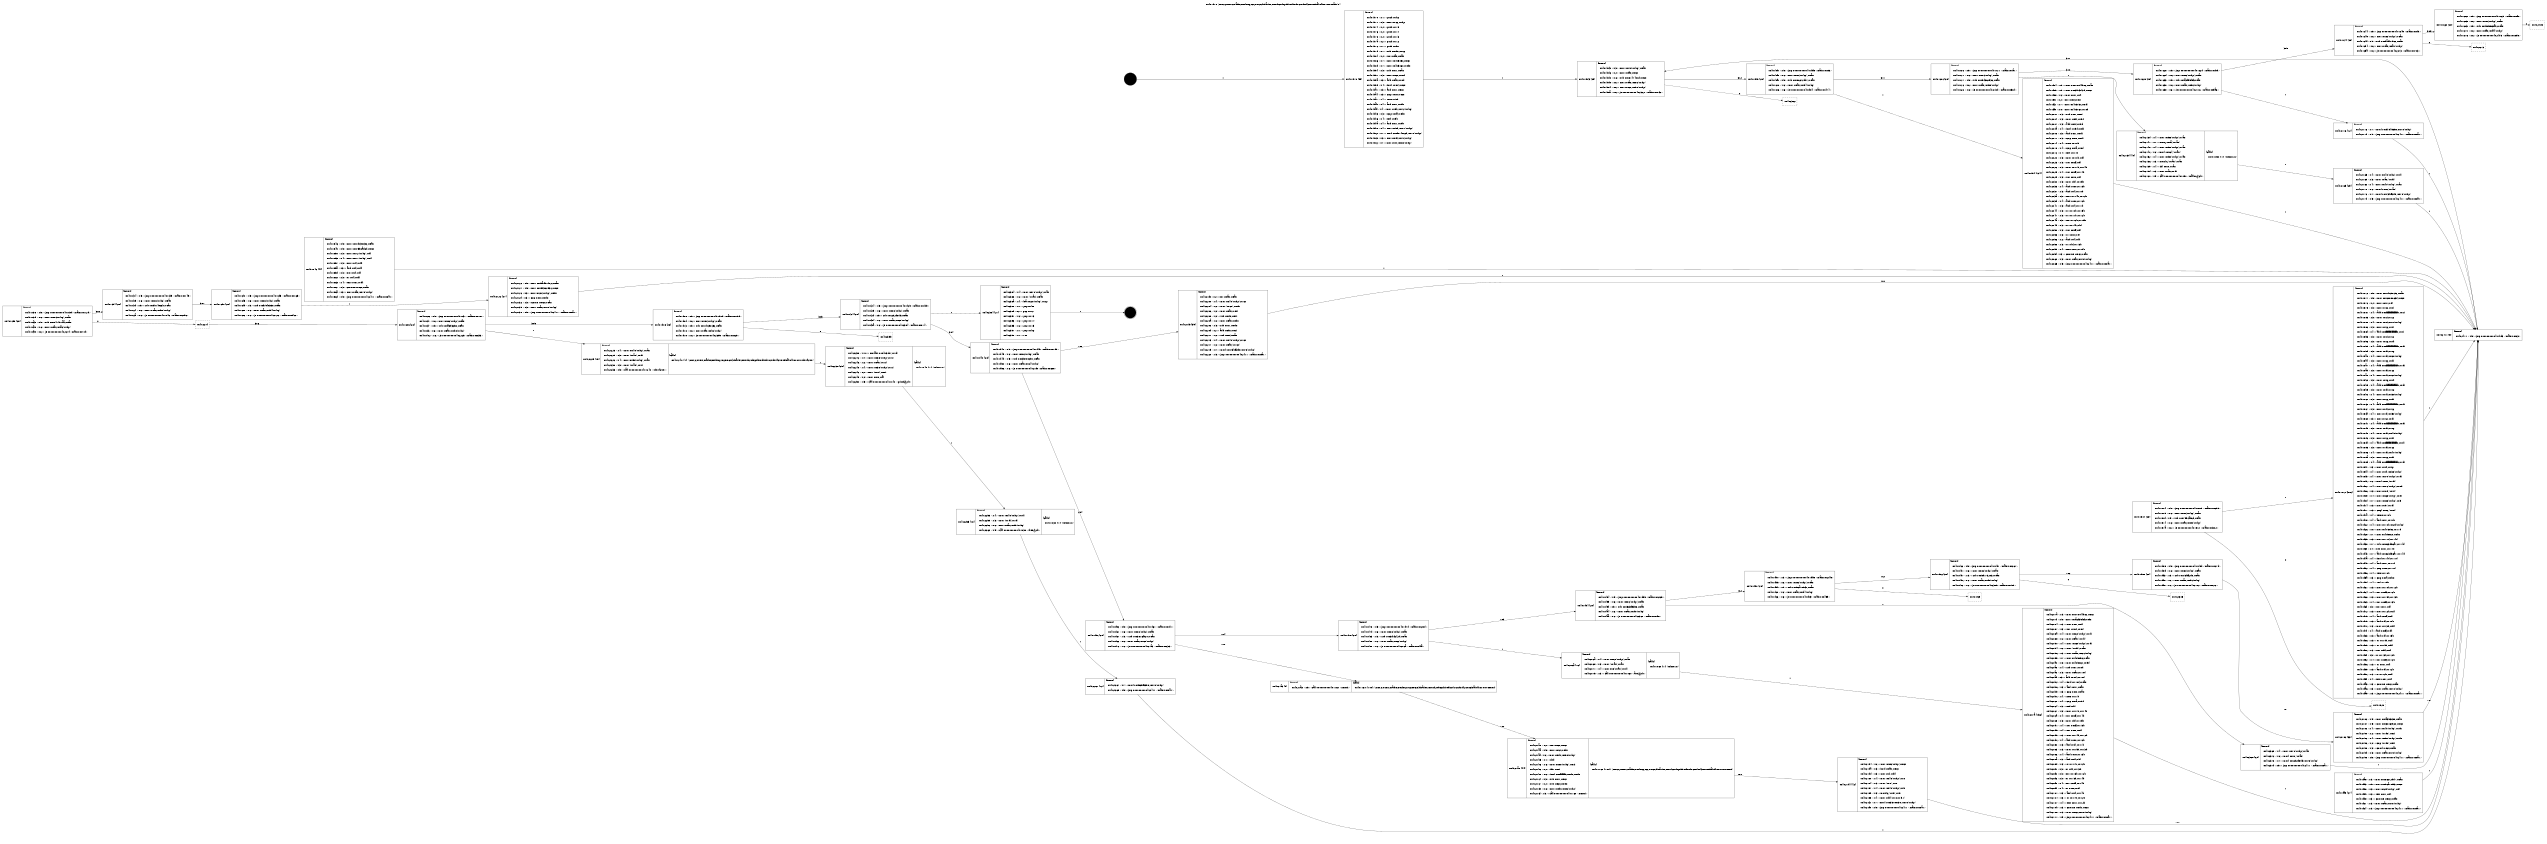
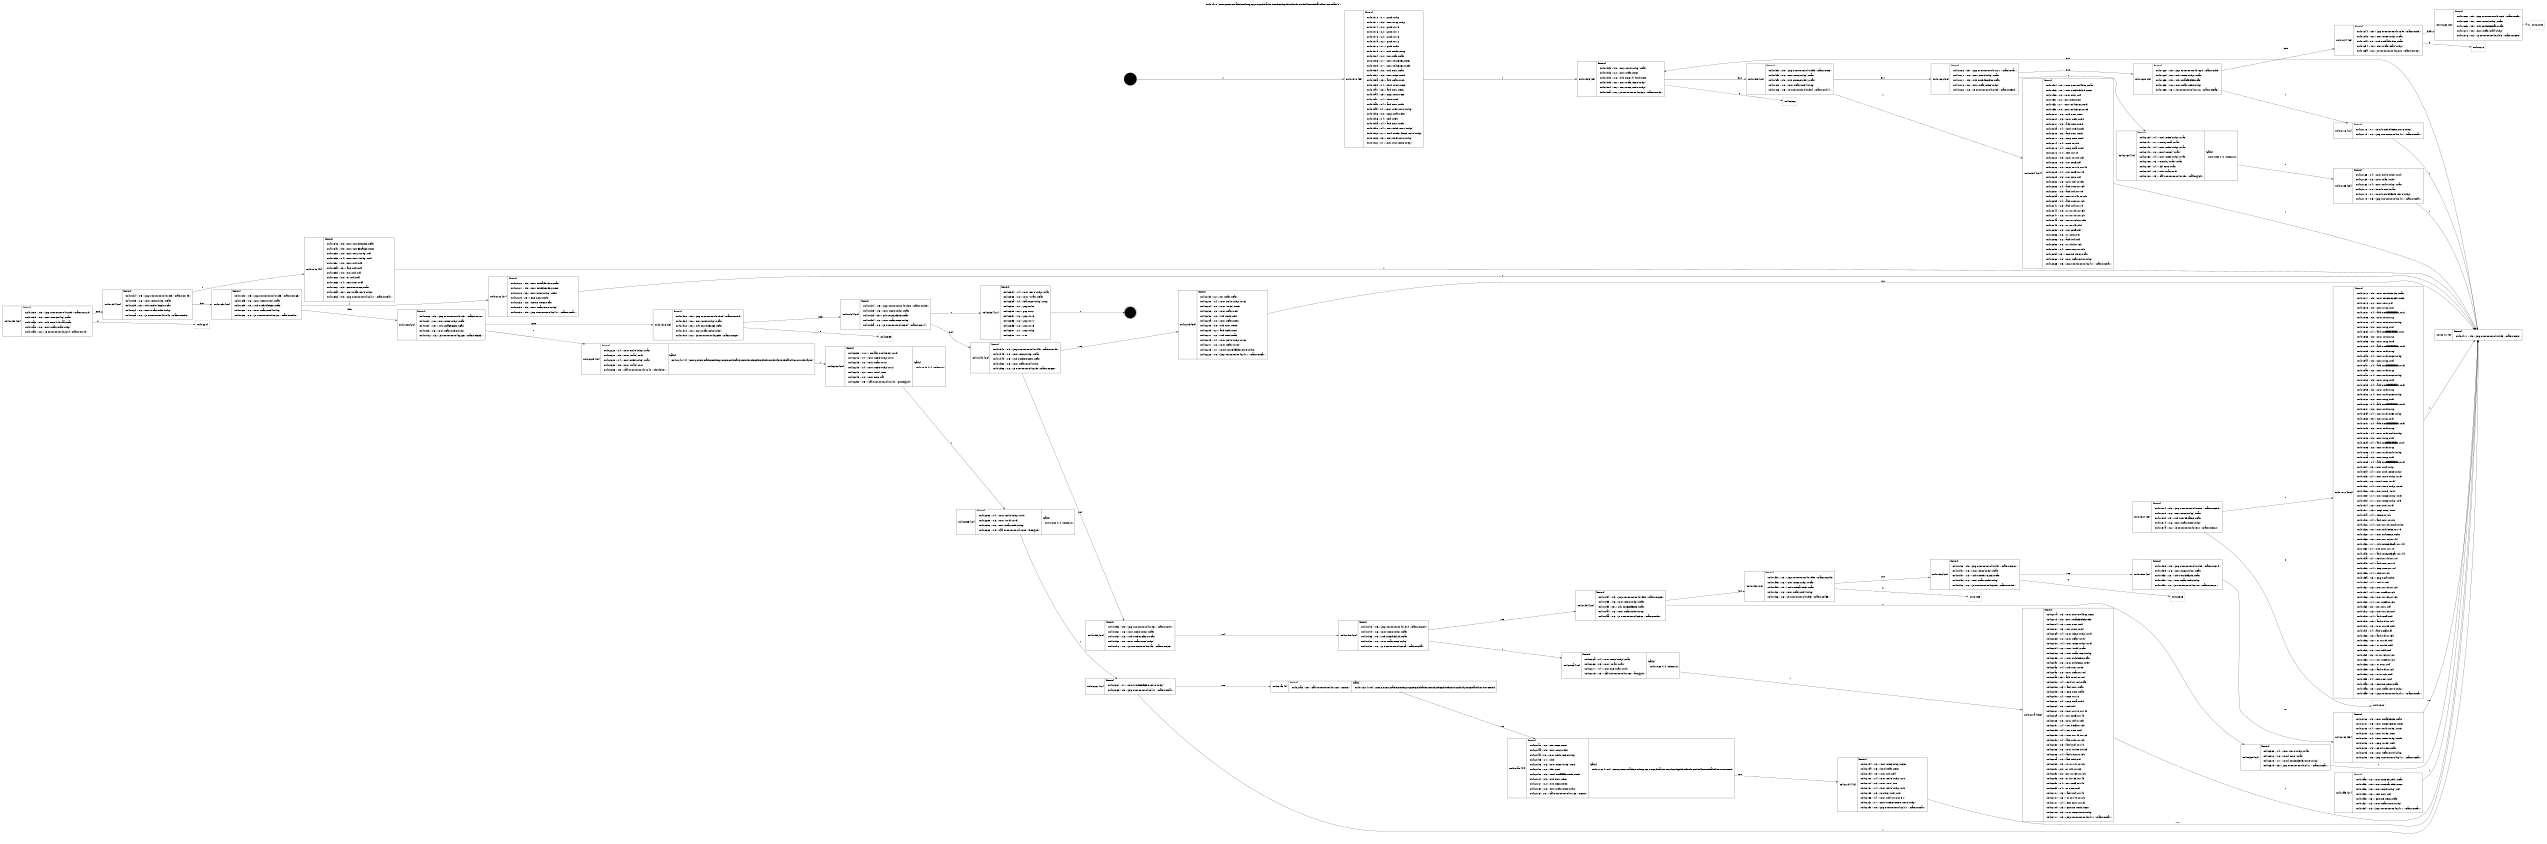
none -> (247, 282)
(302, 325) -> (348, 315)
(1265, 663) -> (1222, 687)
